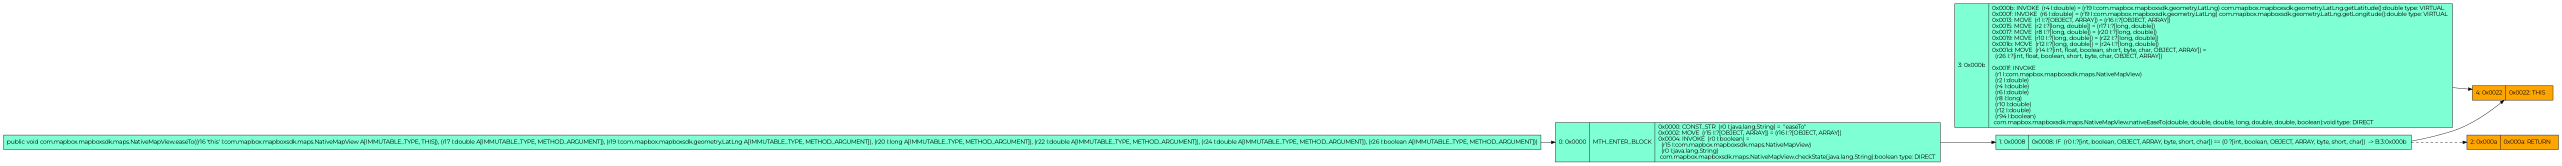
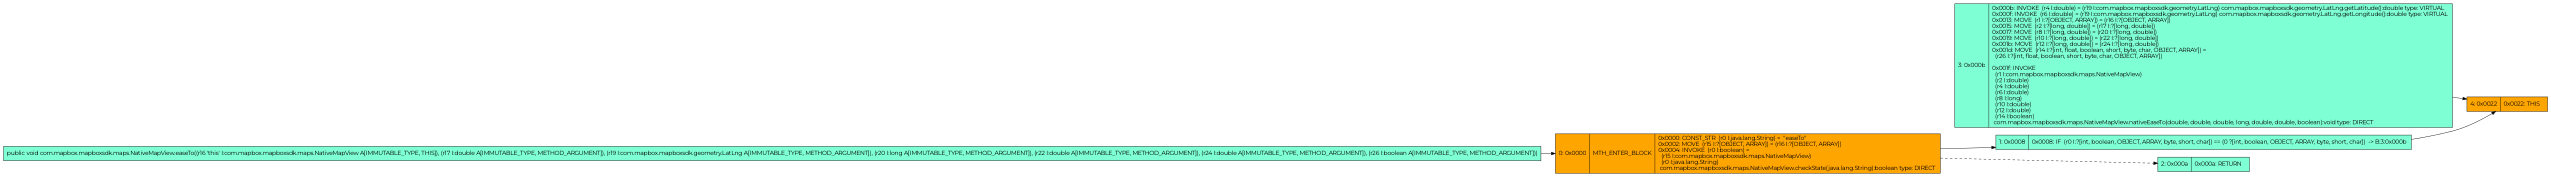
(2014, 117) -> (2013, 117)
(1748, 142) -> (1748, 154)
(2437, 142) -> (2047, 161)
(2513, 142) -> (2204, 164)
